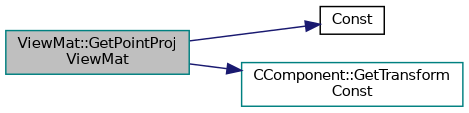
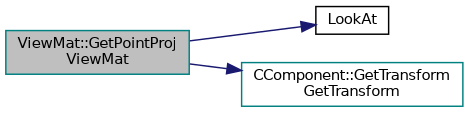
(352, 20) -> (352, 20)
(352, 84) -> (352, 84)
